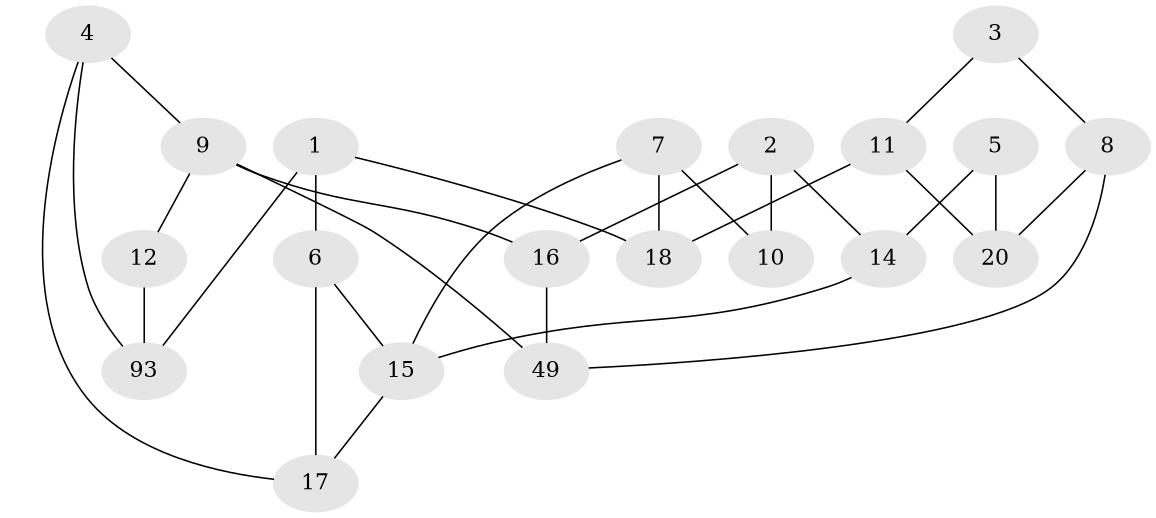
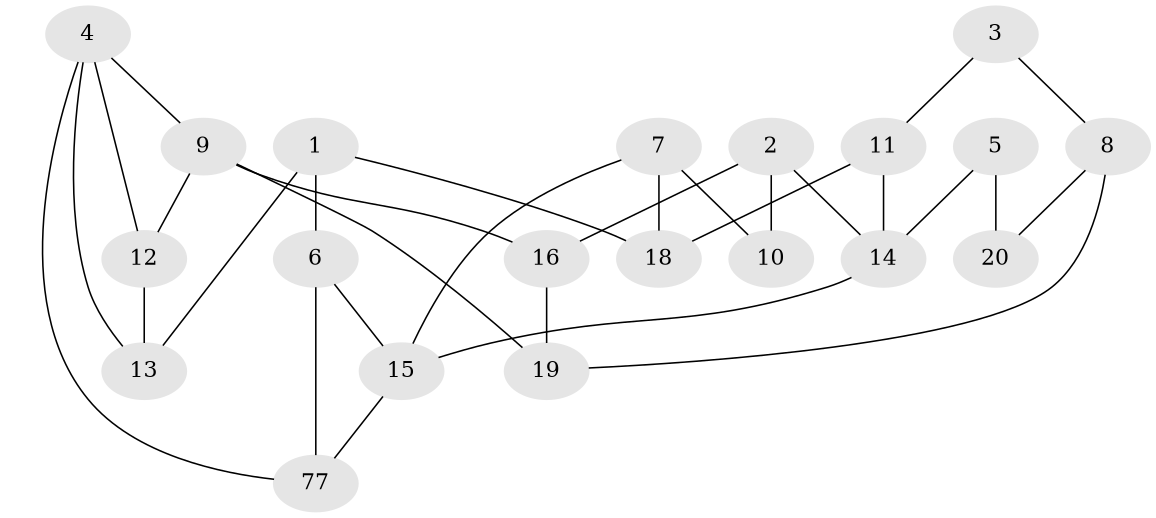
none -> (116, 147)
(933, 196) -> (884, 203)
(144, 371) -> (144, 371)
(547, 371) -> (547, 371)
(316, 484) -> (316, 484)
